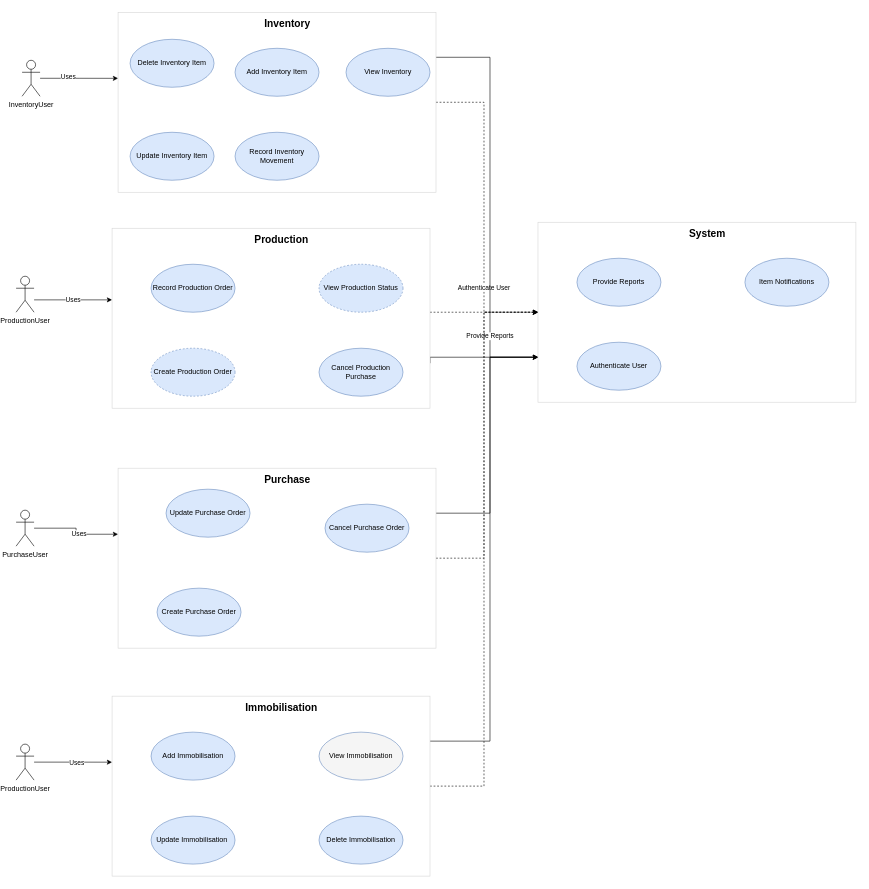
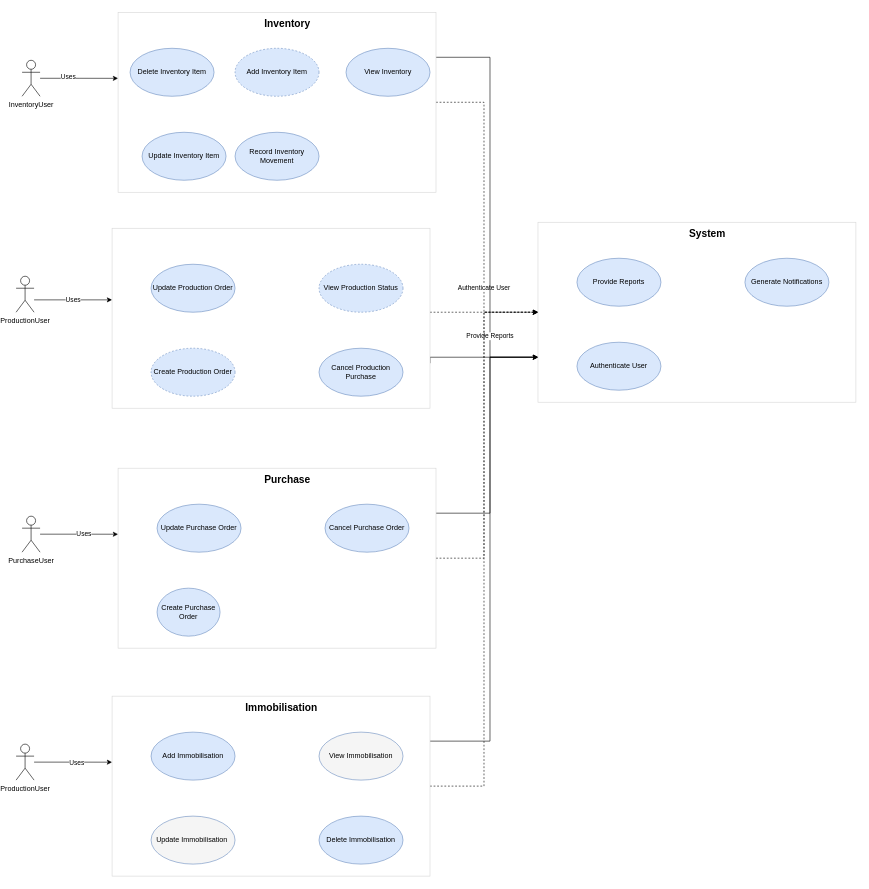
(172, 63) -> (172, 72)
(277, 72) -> (277, 72)
(172, 156) -> (184, 156)
(281, 240) -> none
(787, 282) -> (787, 282)
(193, 288) -> (193, 288)
(208, 513) -> (199, 528)
(25, 528) -> (31, 534)
(199, 612) -> (188, 612)
(193, 840) -> (193, 840)
